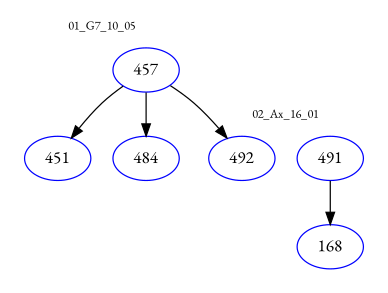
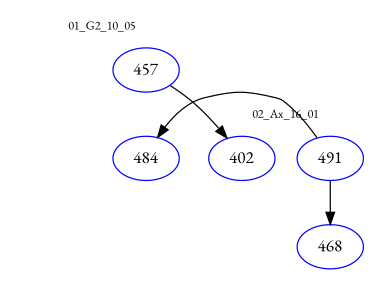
(102, 26) -> (102, 26)
(146, 108) -> (244, 92)
(58, 158) -> none
(242, 158) -> (242, 158)
(330, 247) -> (330, 247)
